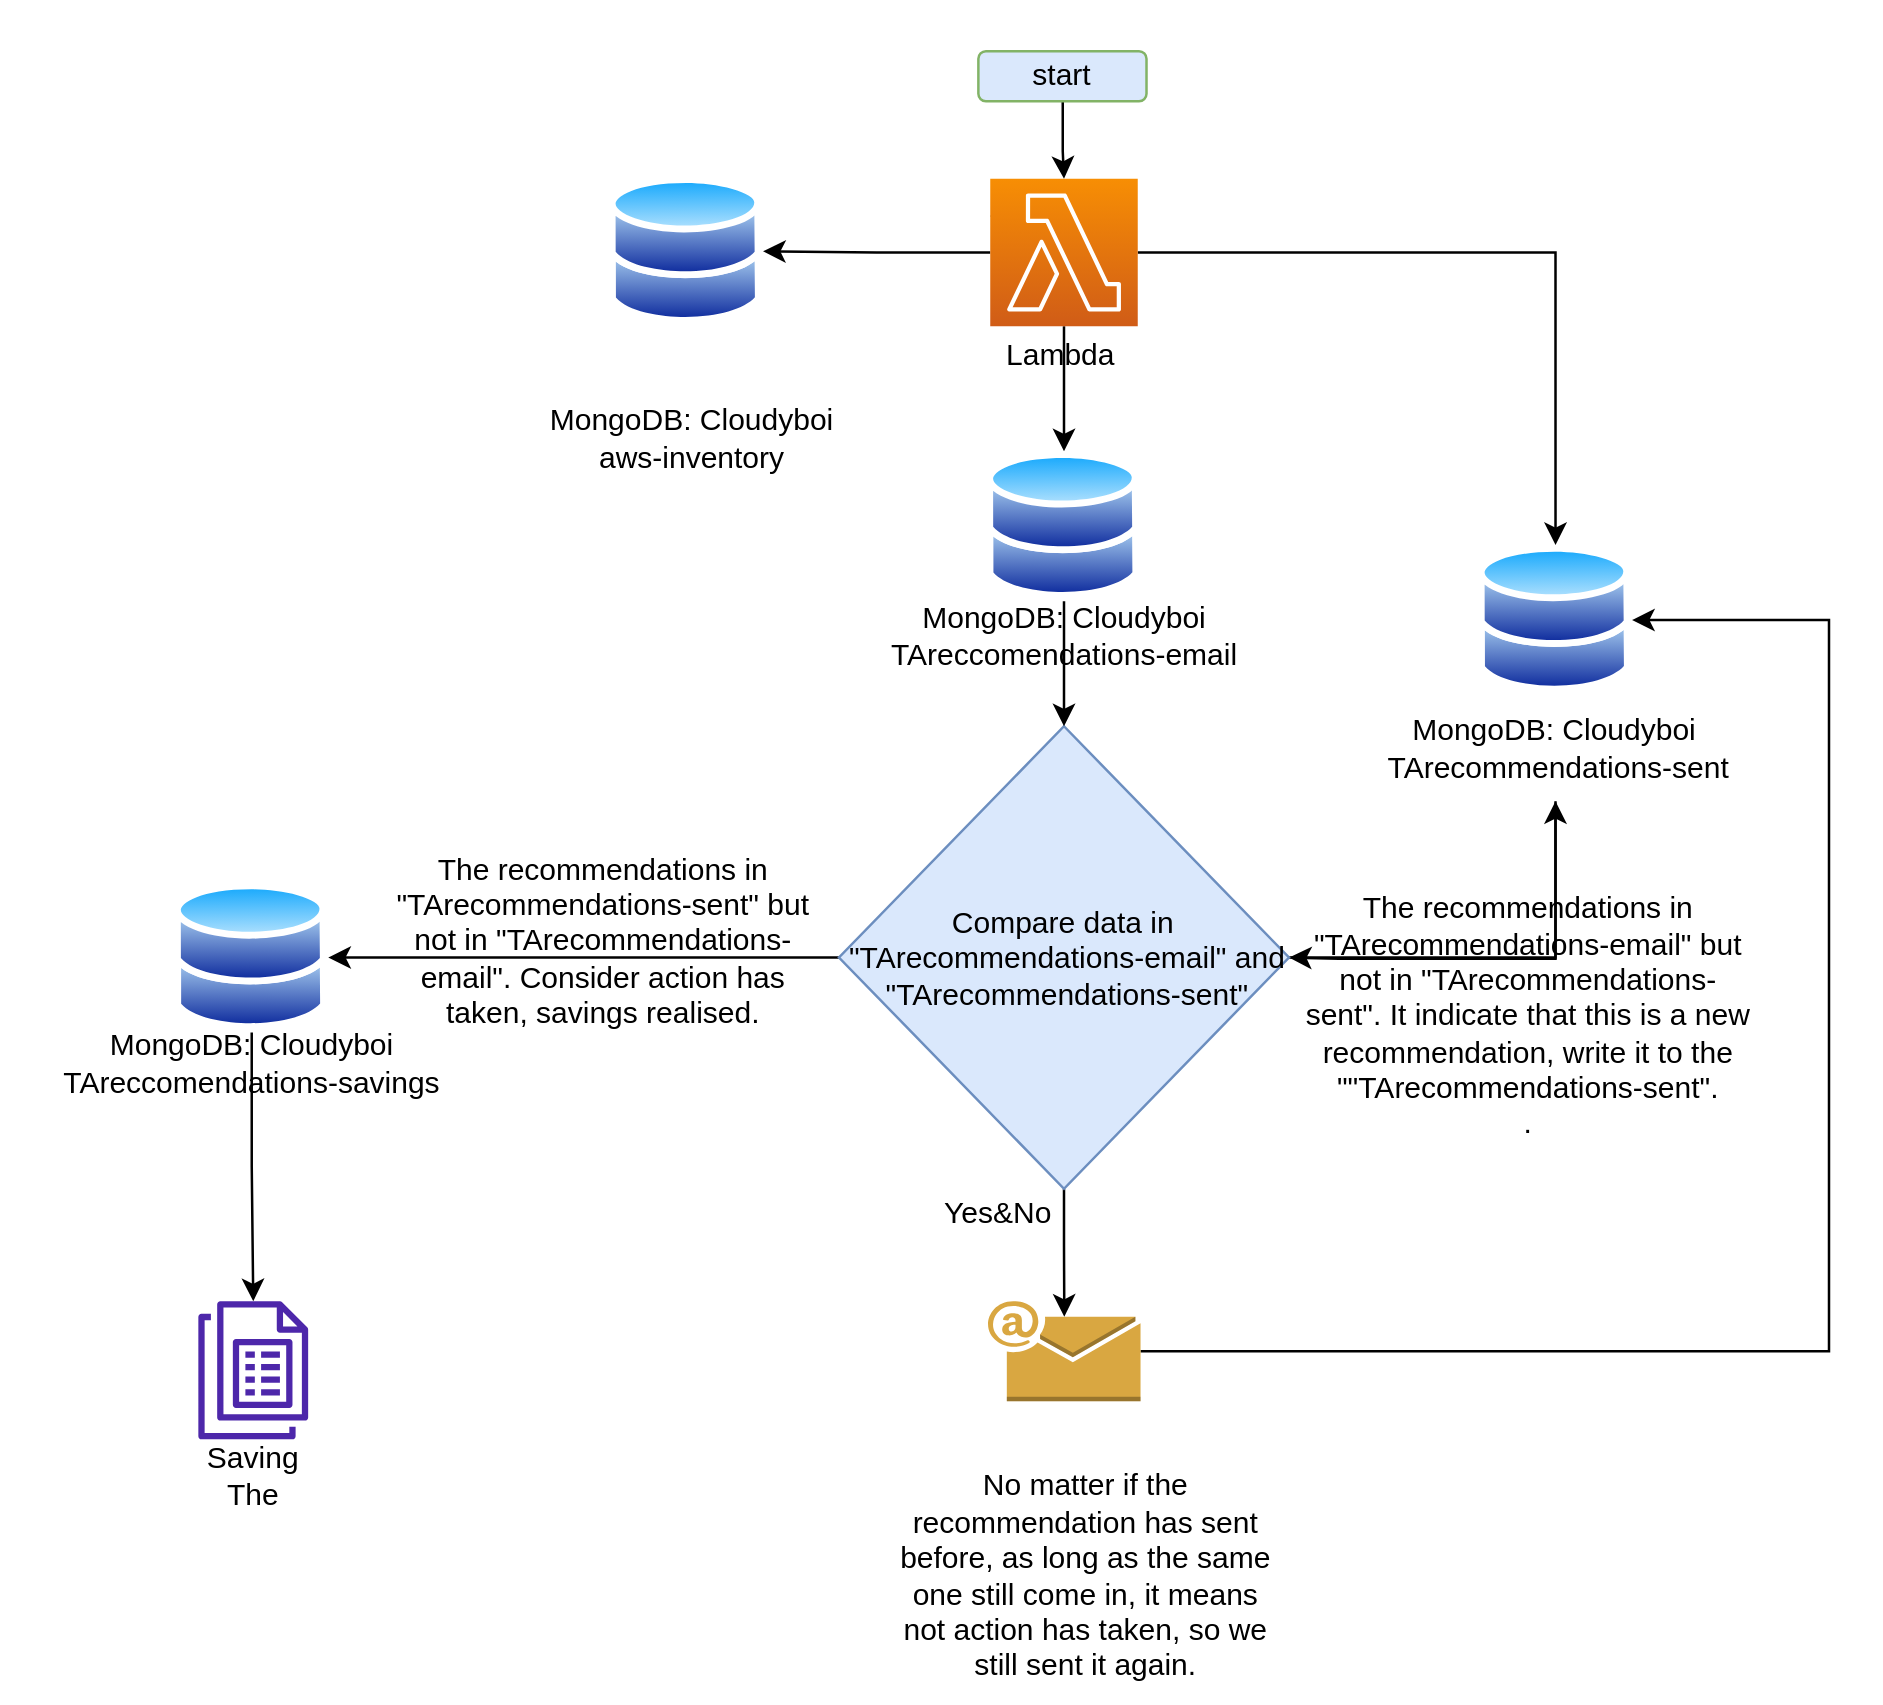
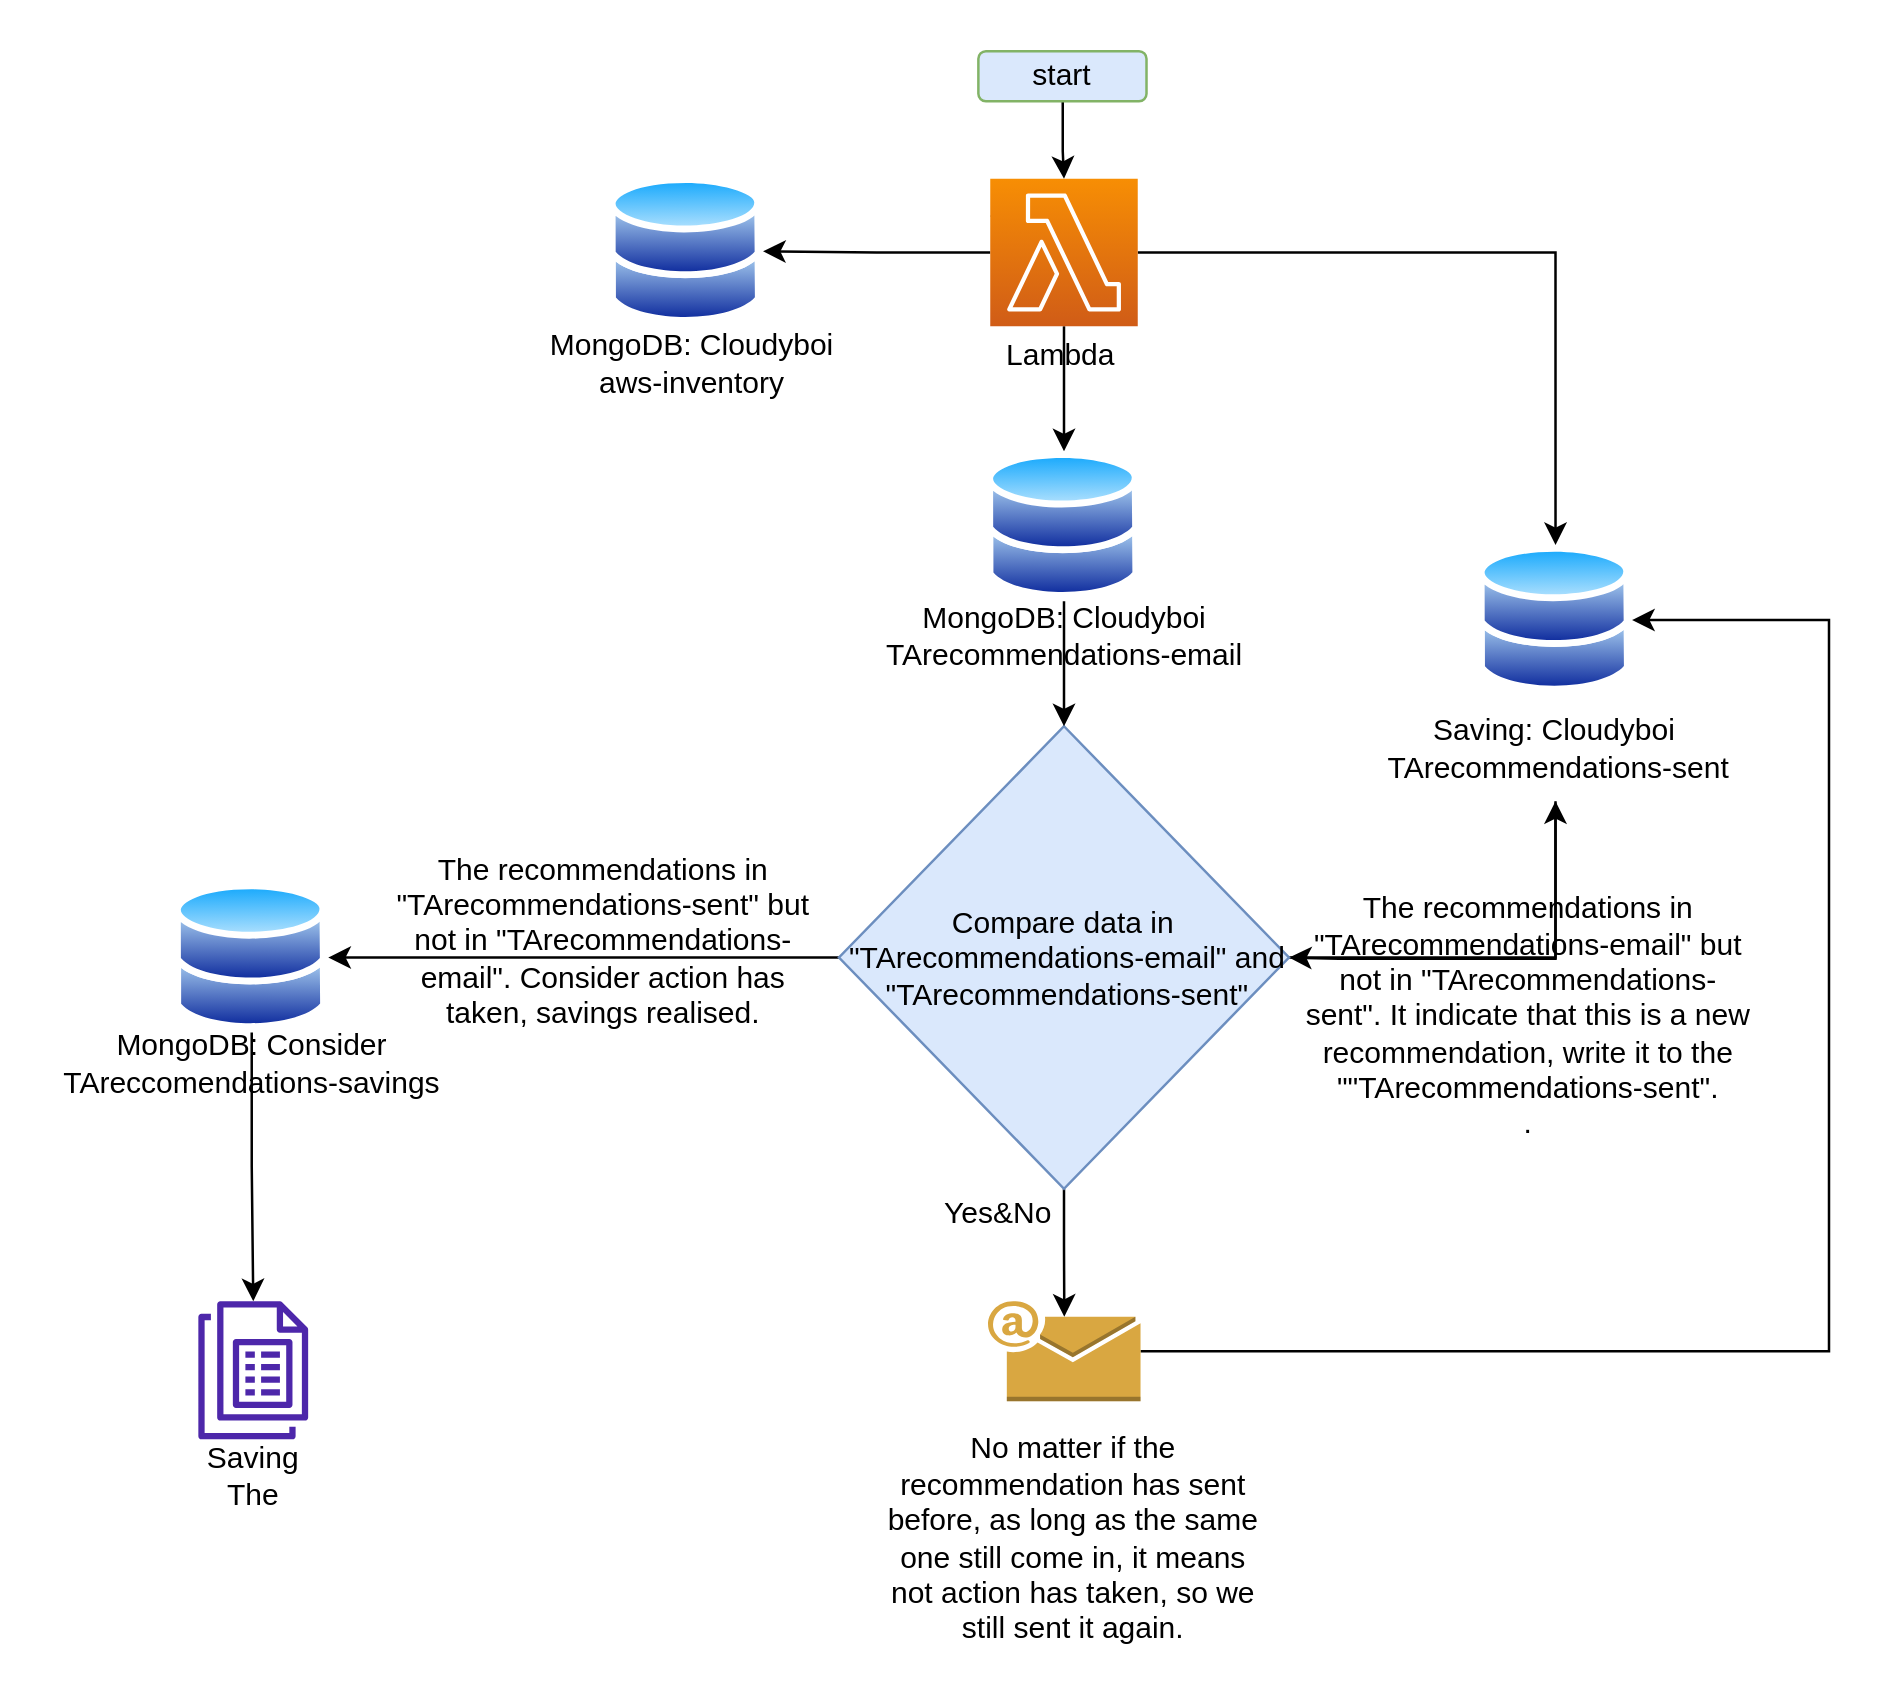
(692, 439) -> (692, 364)
(1065, 636) -> (1065, 636)
(1555, 749) -> (1555, 749)
(253, 1064) -> (253, 1064)
(1087, 1576) -> (1075, 1539)
